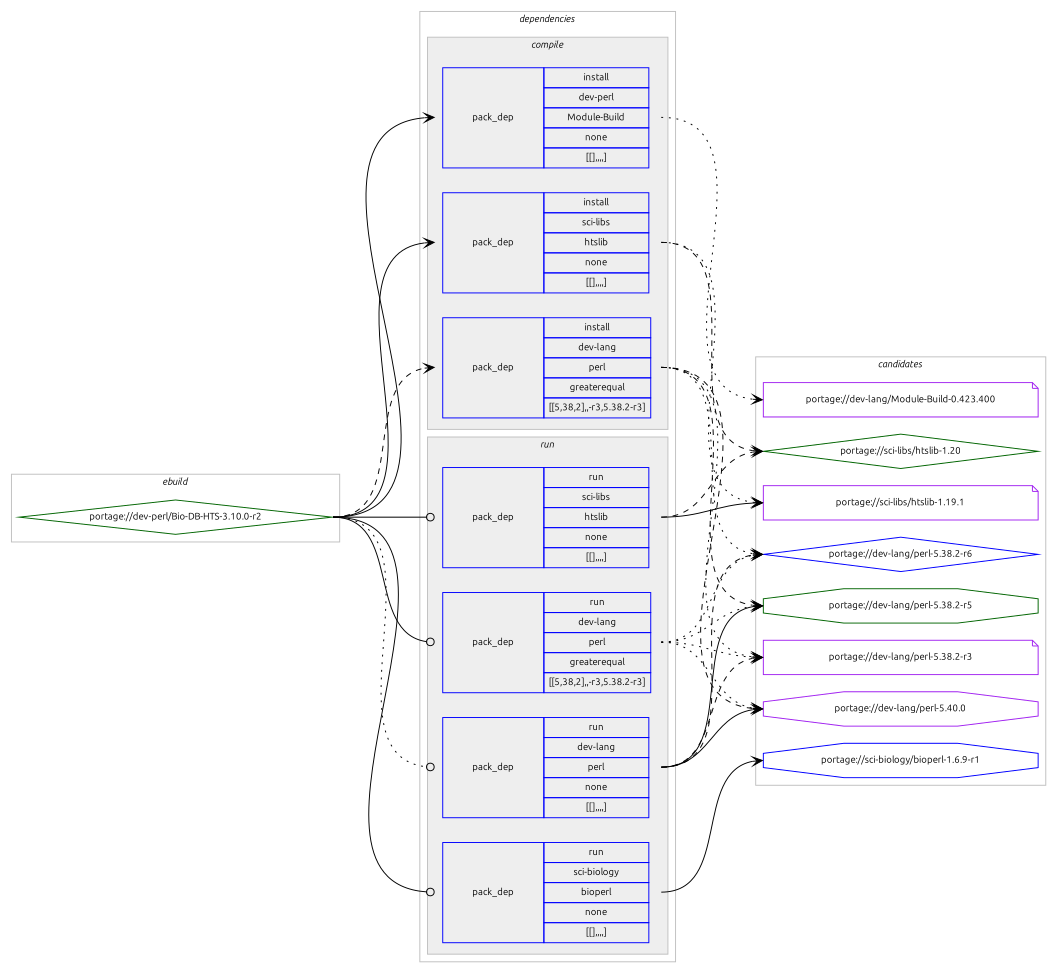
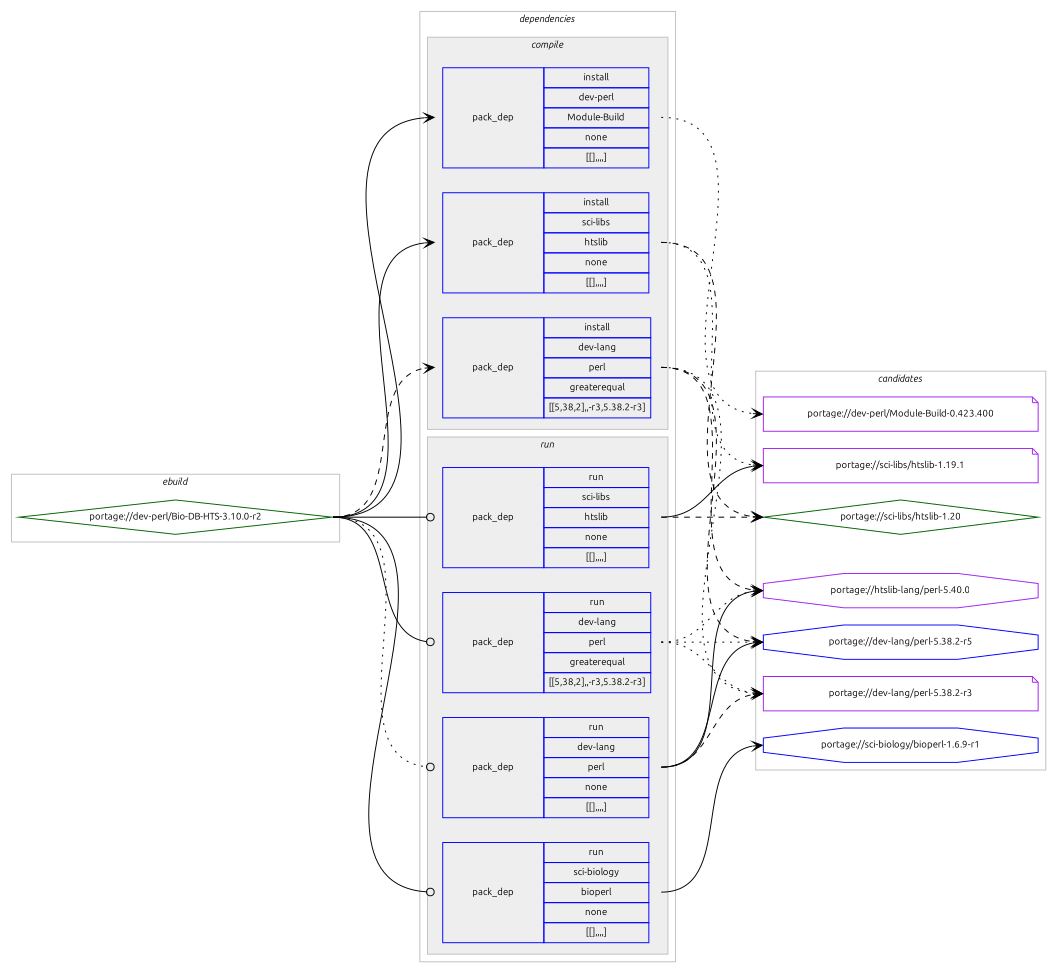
(901, 400) -> (901, 414)
(901, 554) -> none
(901, 606) -> (901, 642)
(901, 709) -> (901, 591)
